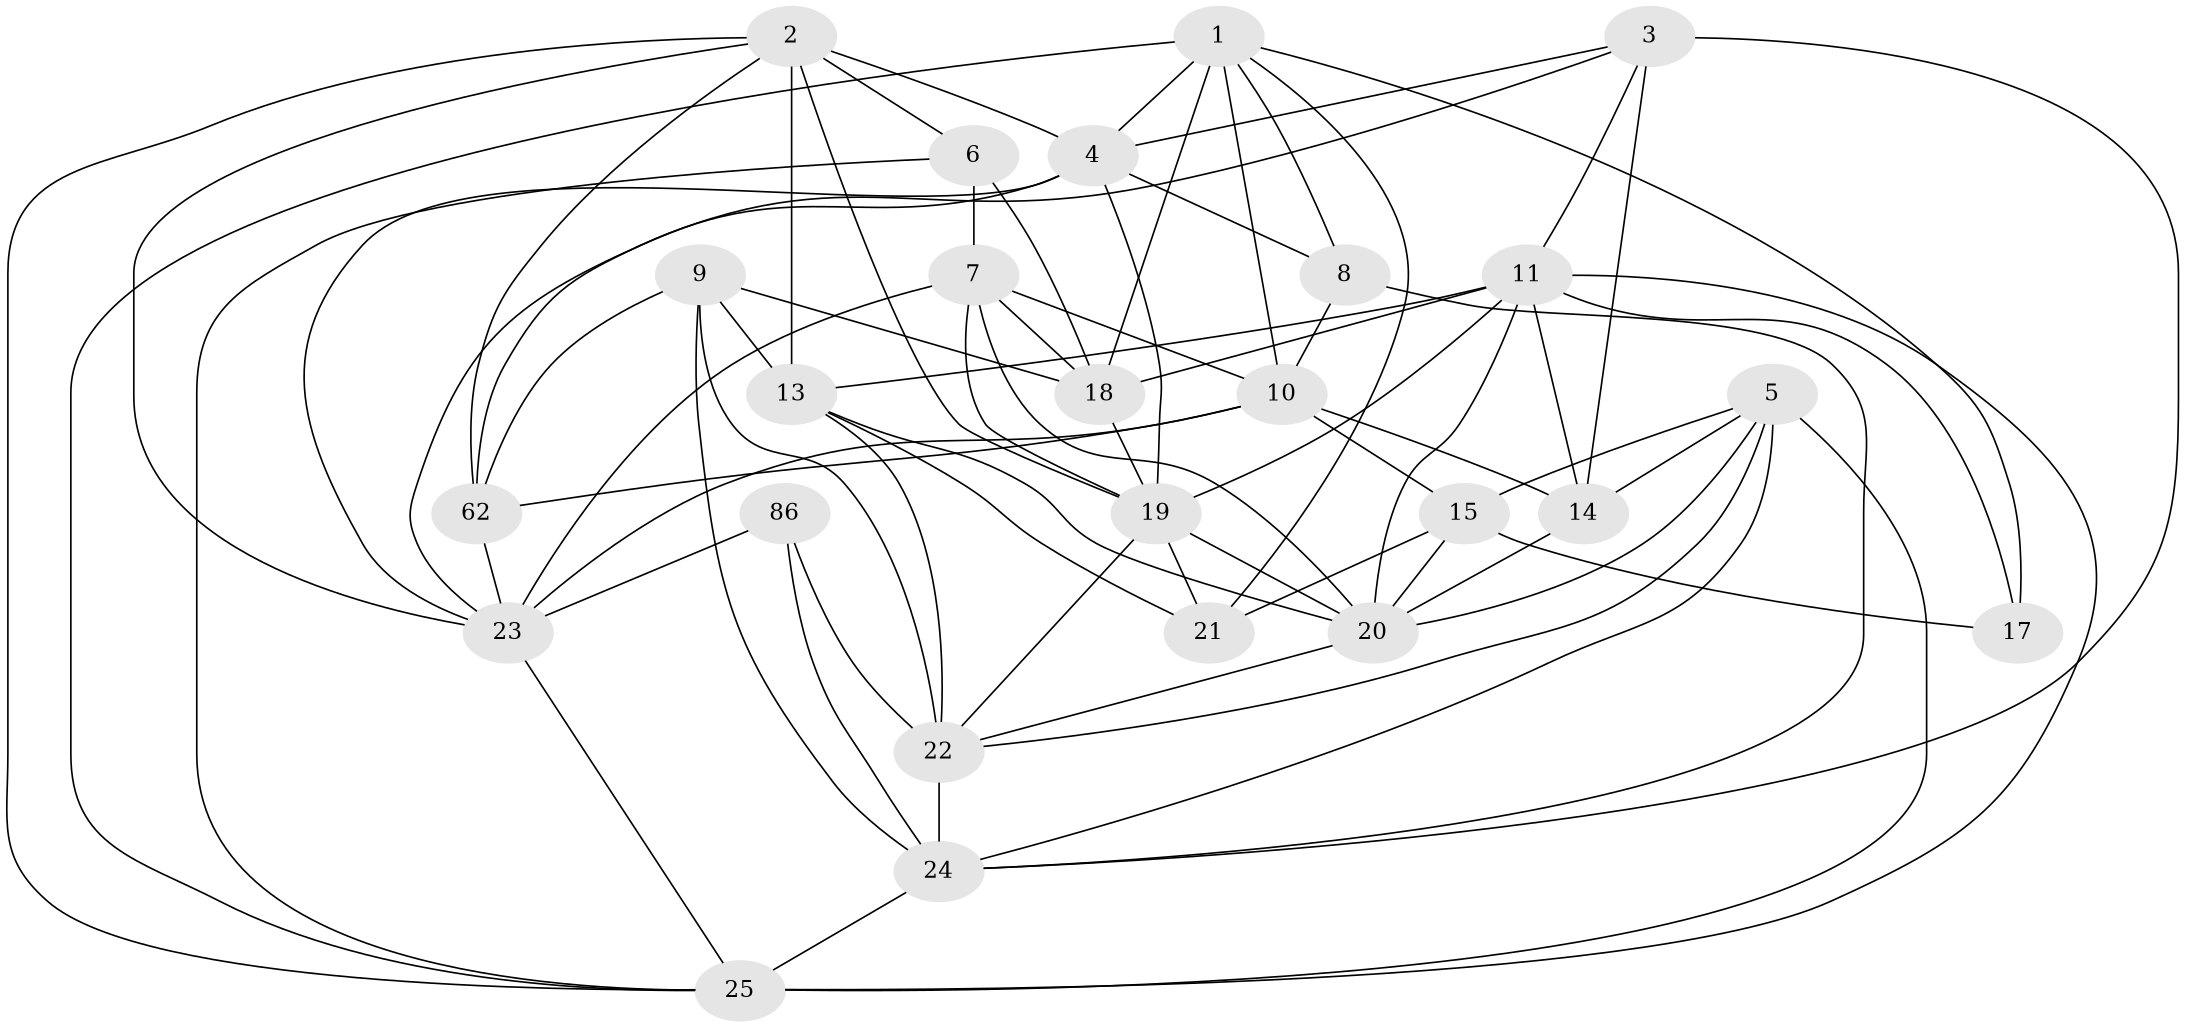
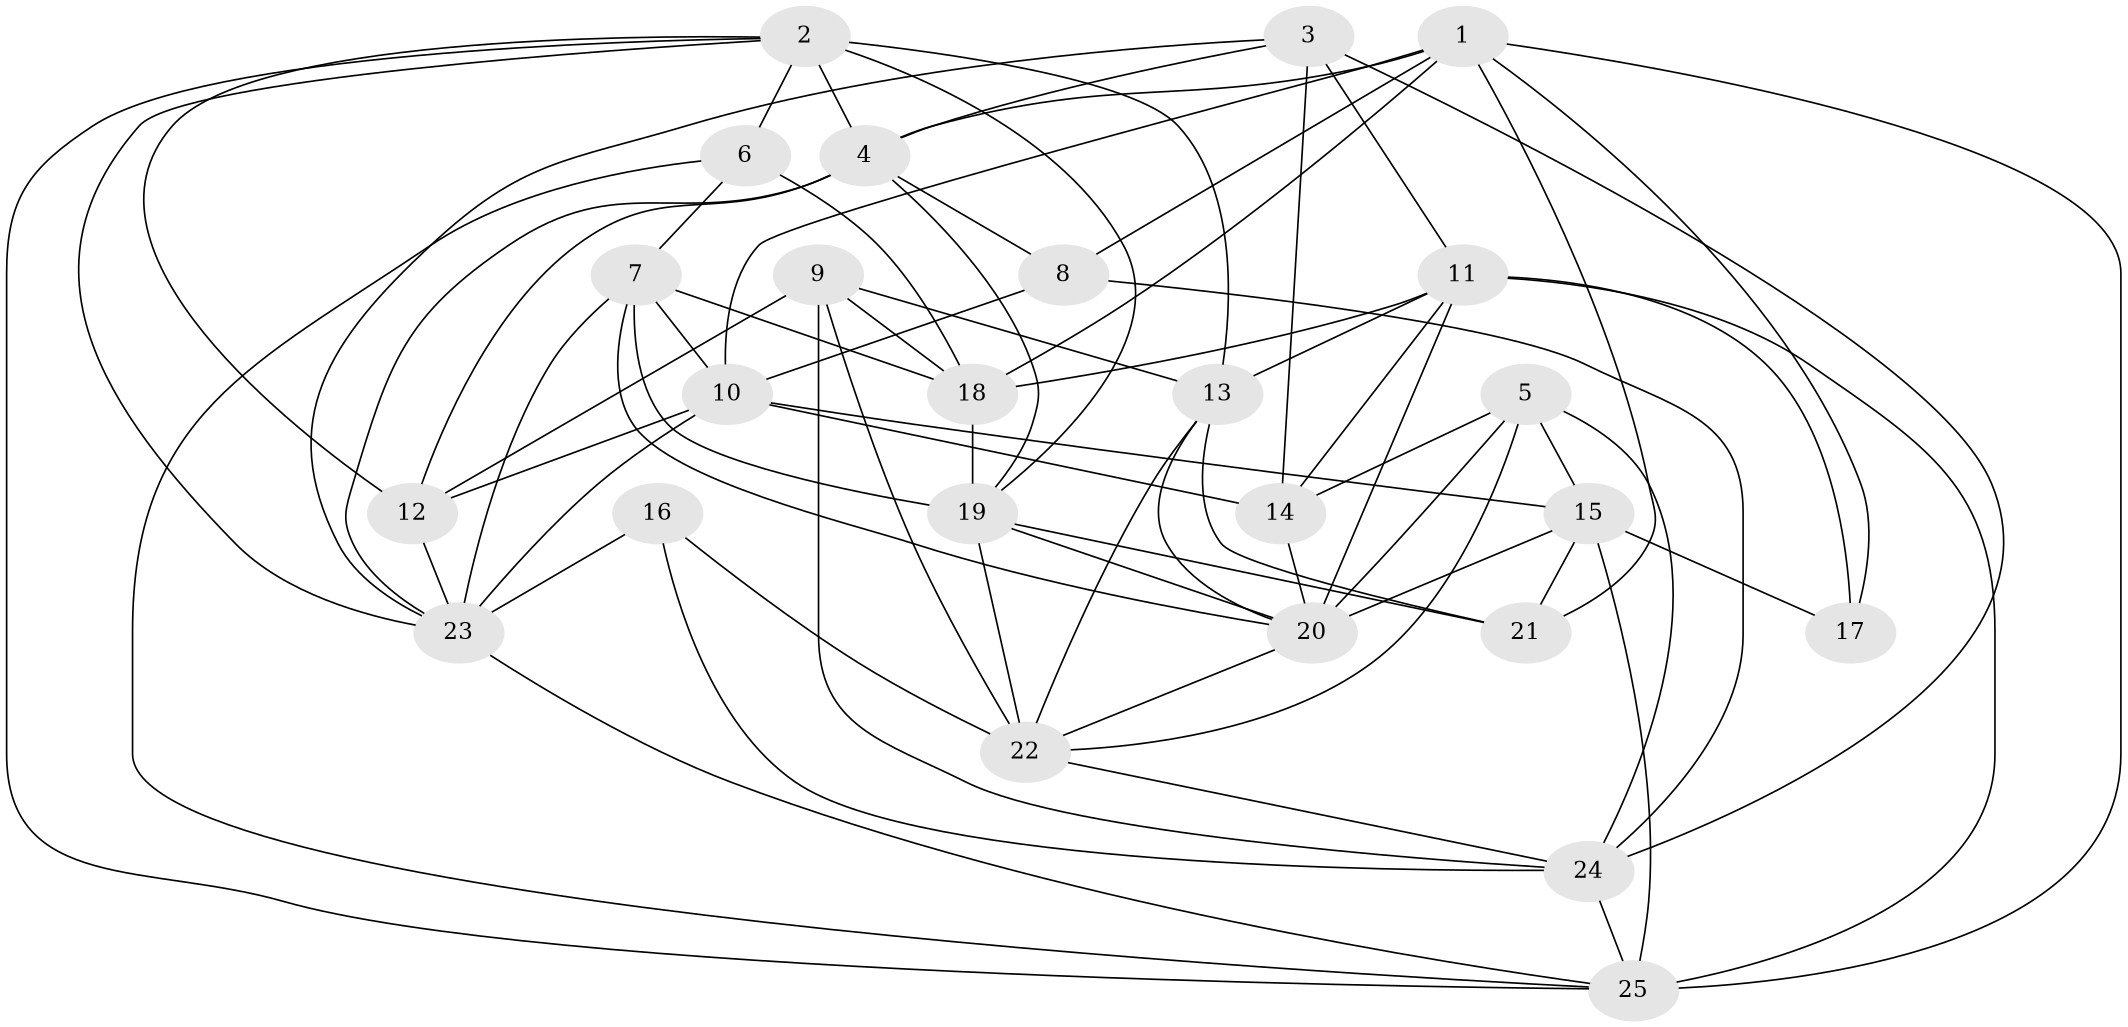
(1388, 393) -> none
(477, 514) -> (413, 514)
(785, 514) -> (658, 514)
(1578, 940) -> (1638, 719)
